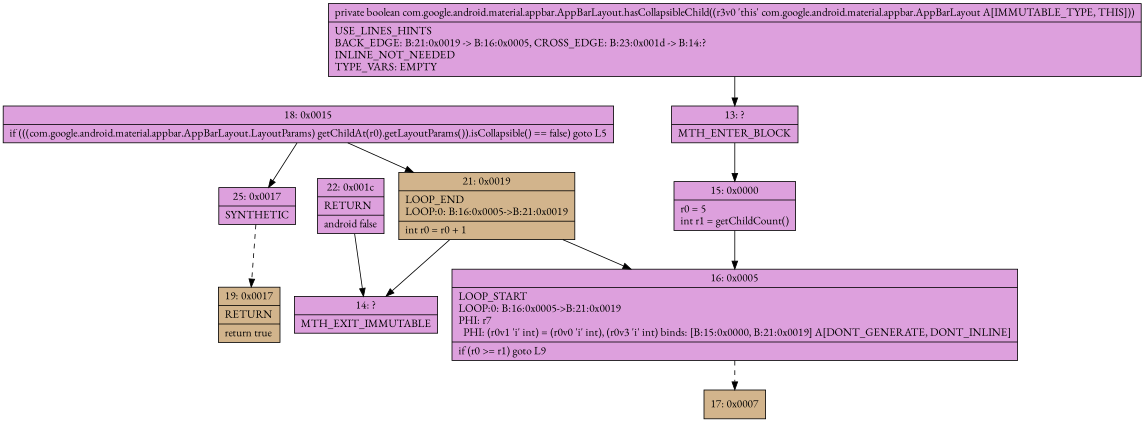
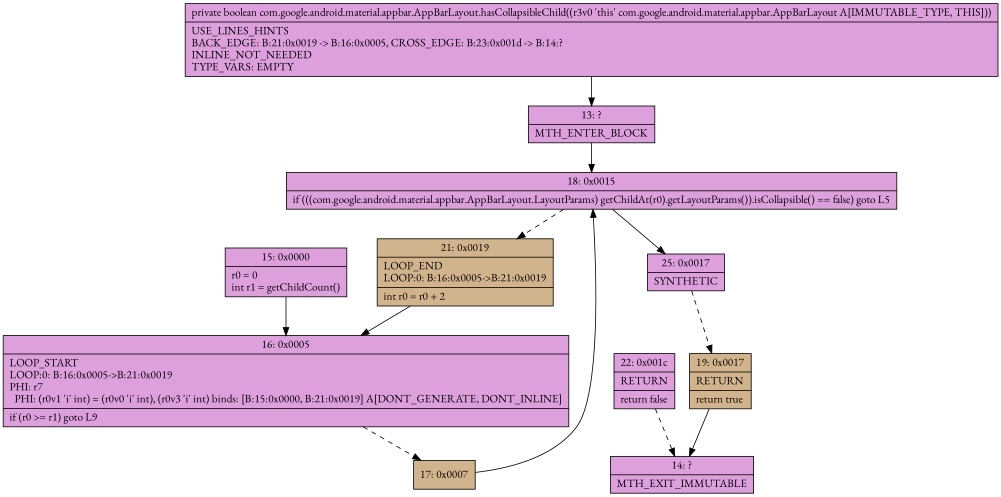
(377, 156) -> (544, 222)
(735, 158) -> (592, 154)
(694, 209) -> (245, 275)
(351, 224) -> (644, 399)
(436, 230) -> (414, 296)
(358, 261) -> (663, 429)
(421, 265) -> (701, 429)
none -> (591, 380)
